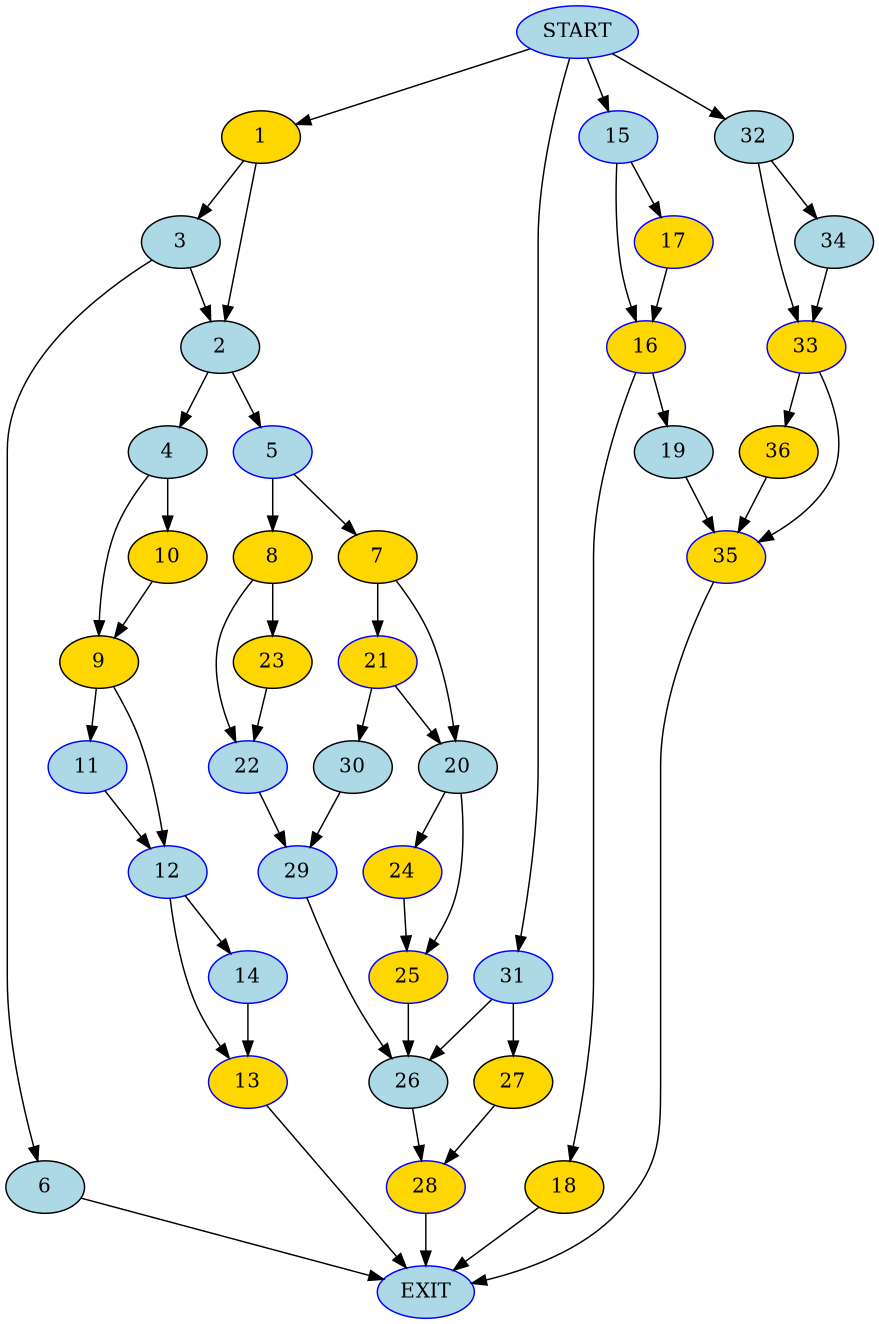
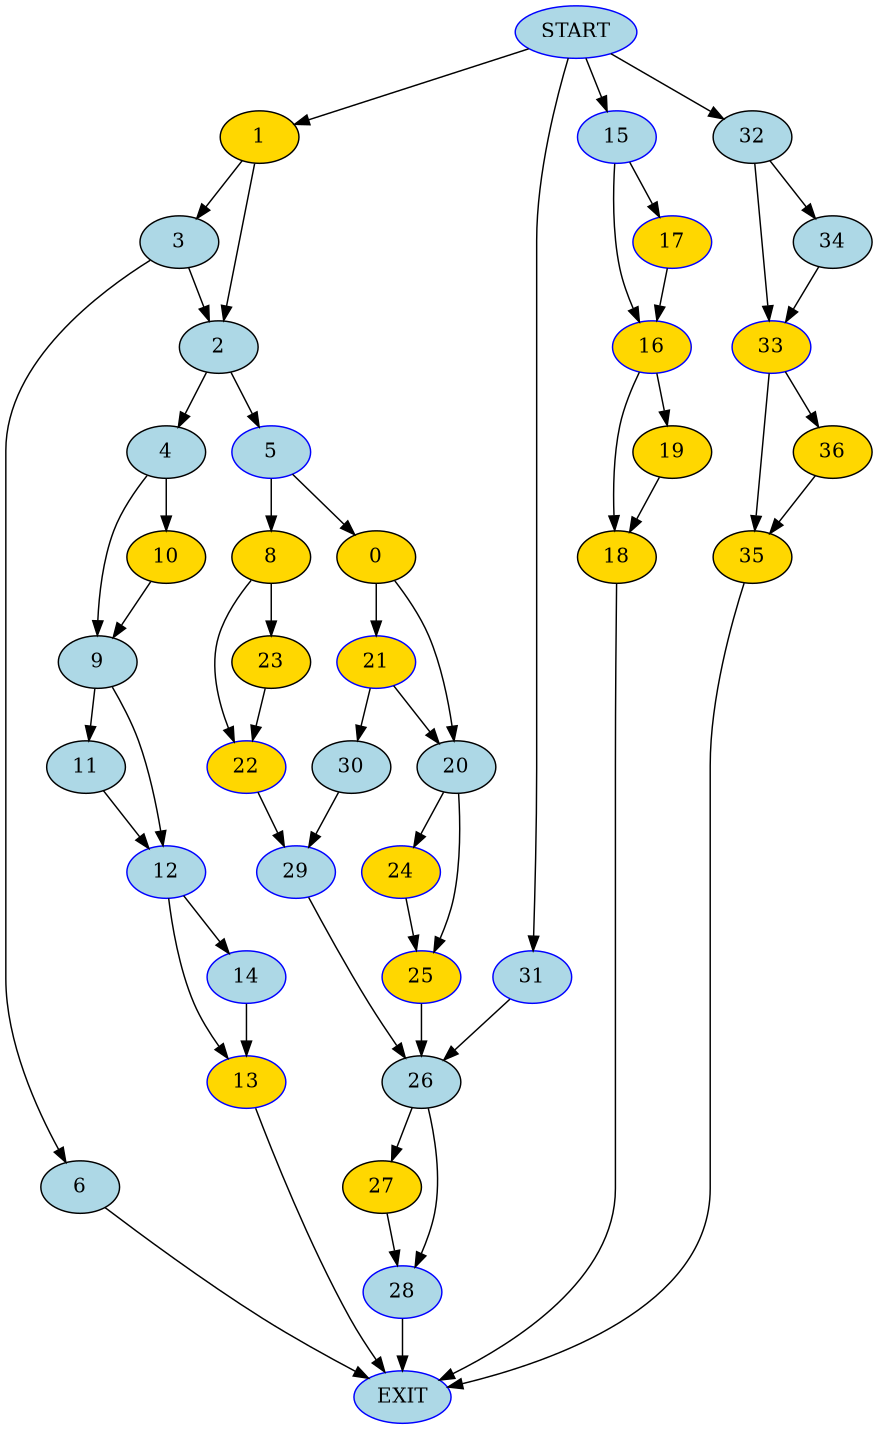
(674, 452) -> (672, 452)
(697, 498) -> (648, 498)
(378, 557) -> (376, 557)
(726, 557) -> (752, 557)
(99, 662) -> (98, 662)
(88, 767) -> (86, 767)
(248, 767) -> (246, 767)
(513, 1022) -> (405, 1127)
(426, 1187) -> (402, 1292)
